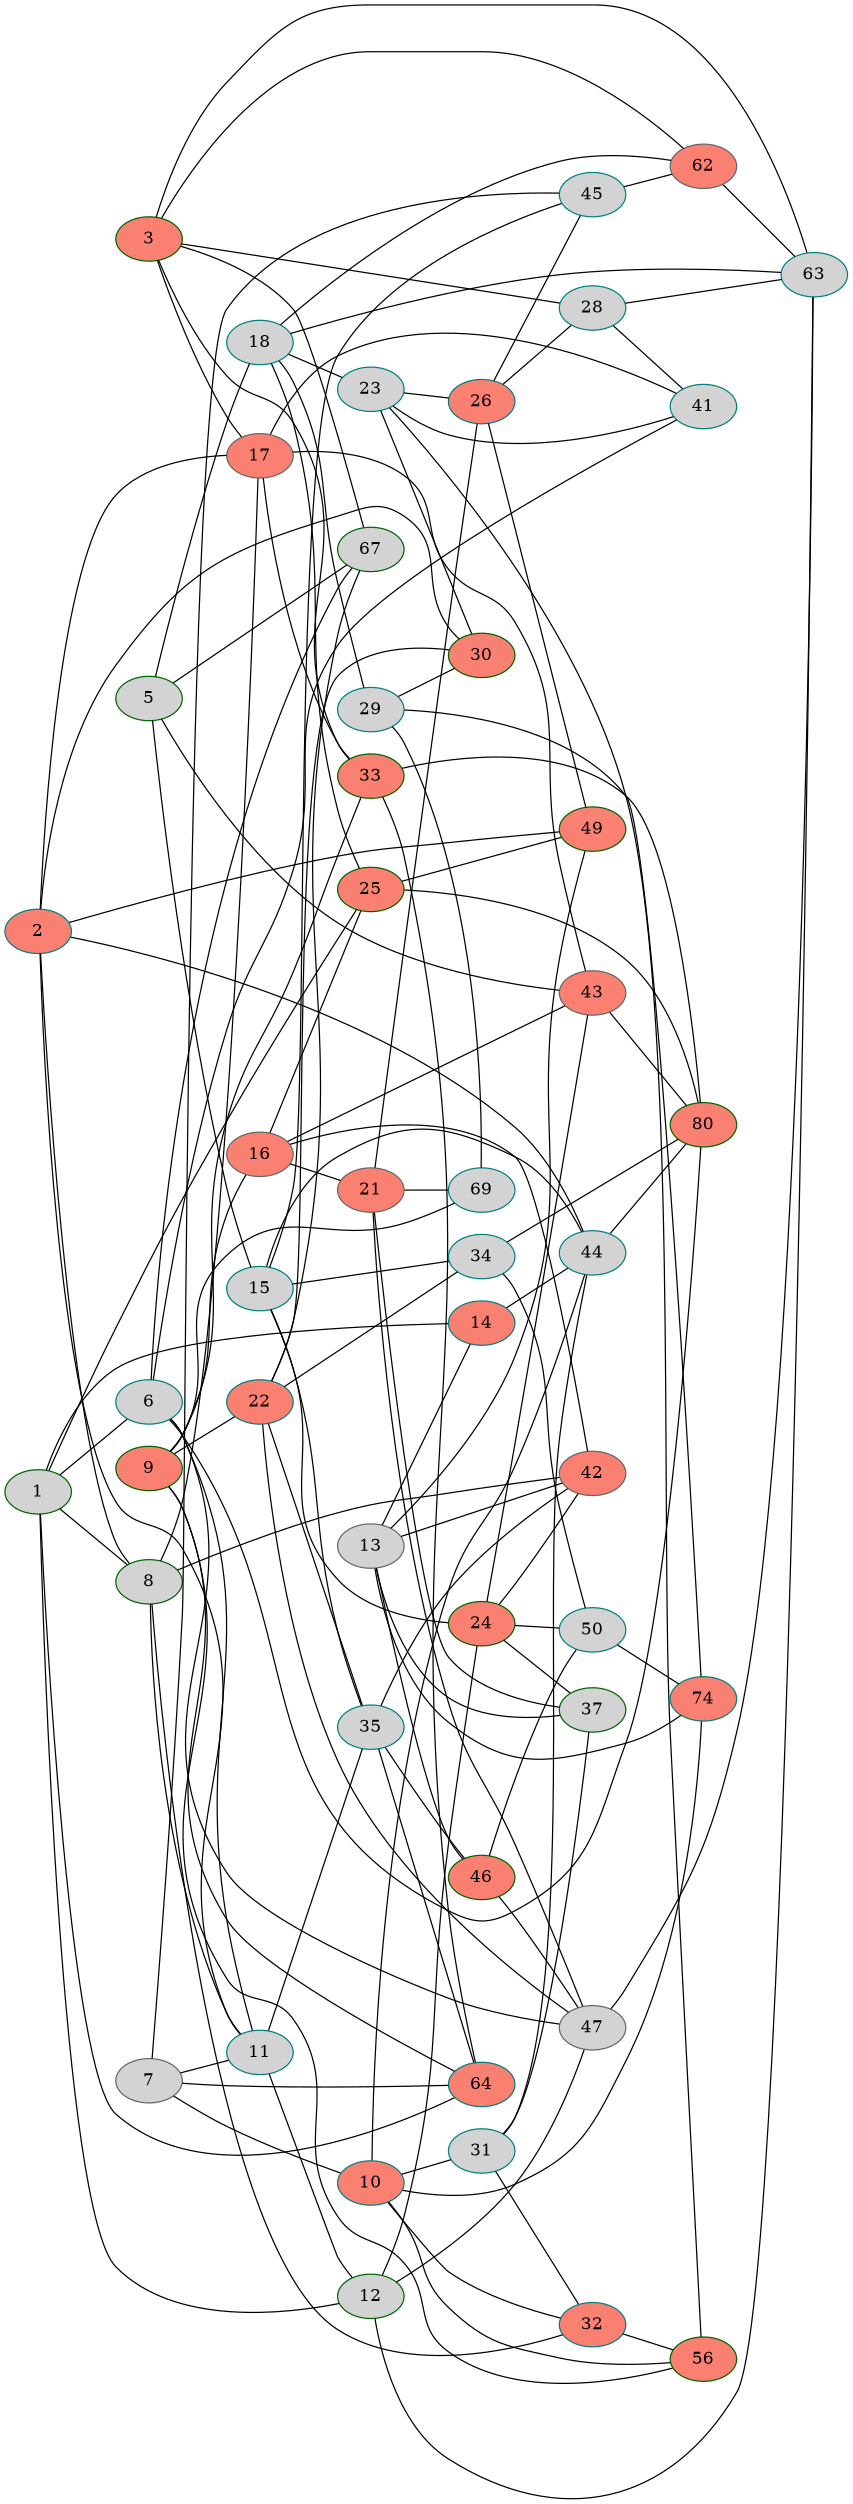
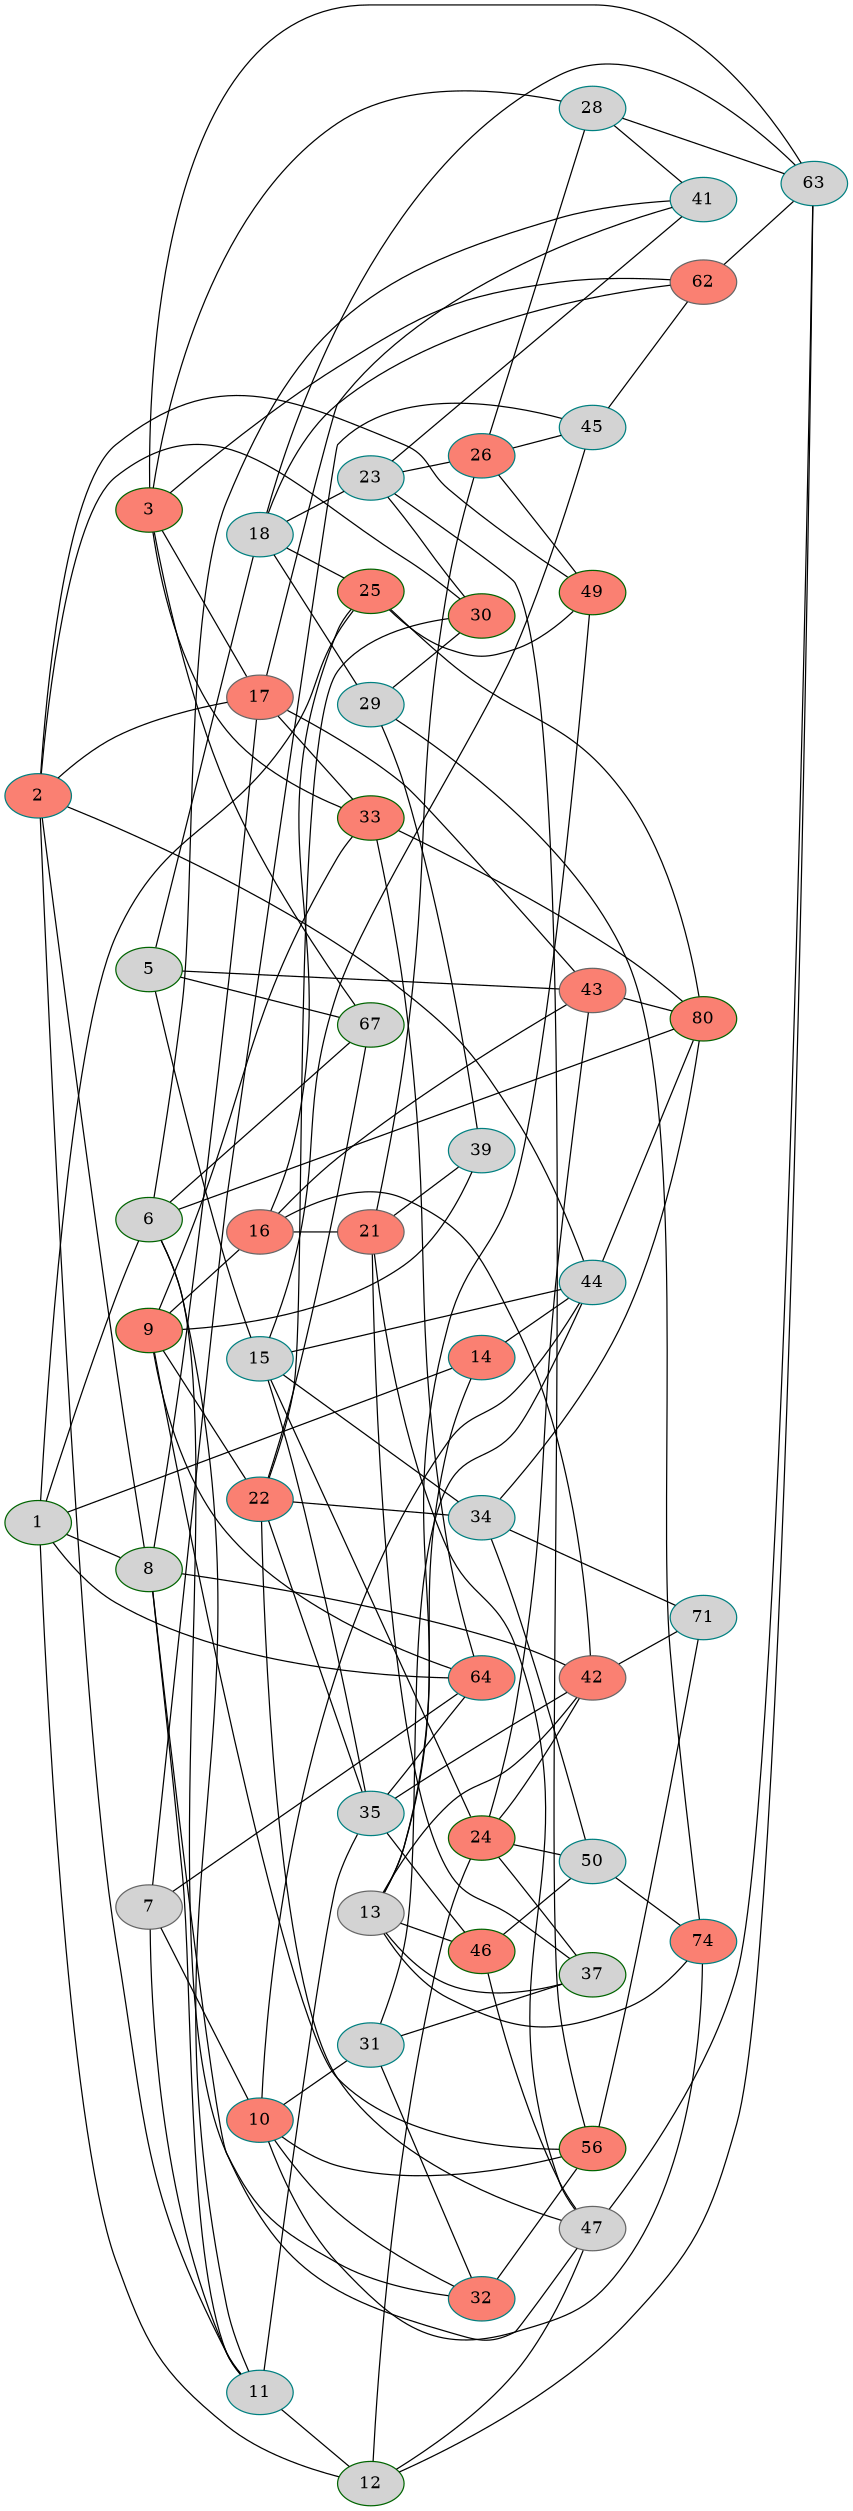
(482, 1190) -> (482, 1151)
(149, 1402) -> (149, 1220)
none -> (703, 1618)
